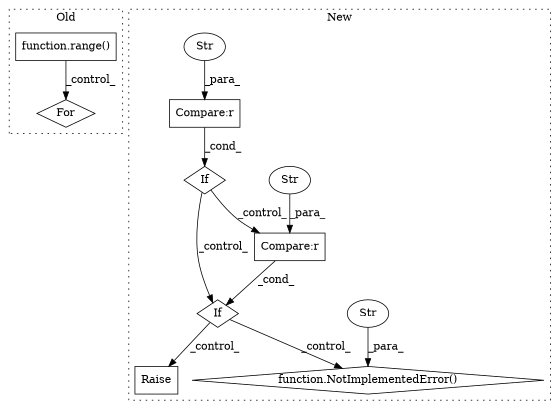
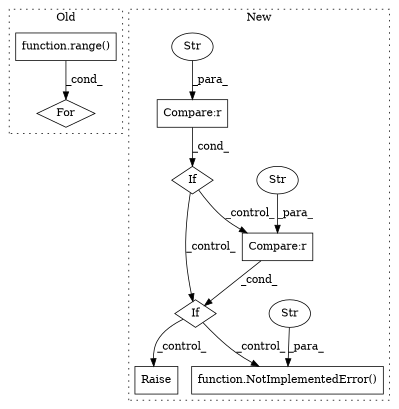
(90, 80) -> (84, 80)
(368, 380) -> (288, 380)
